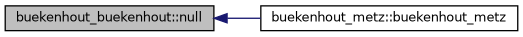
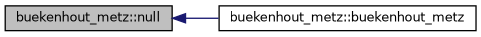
(110, 18) -> (89, 18)
